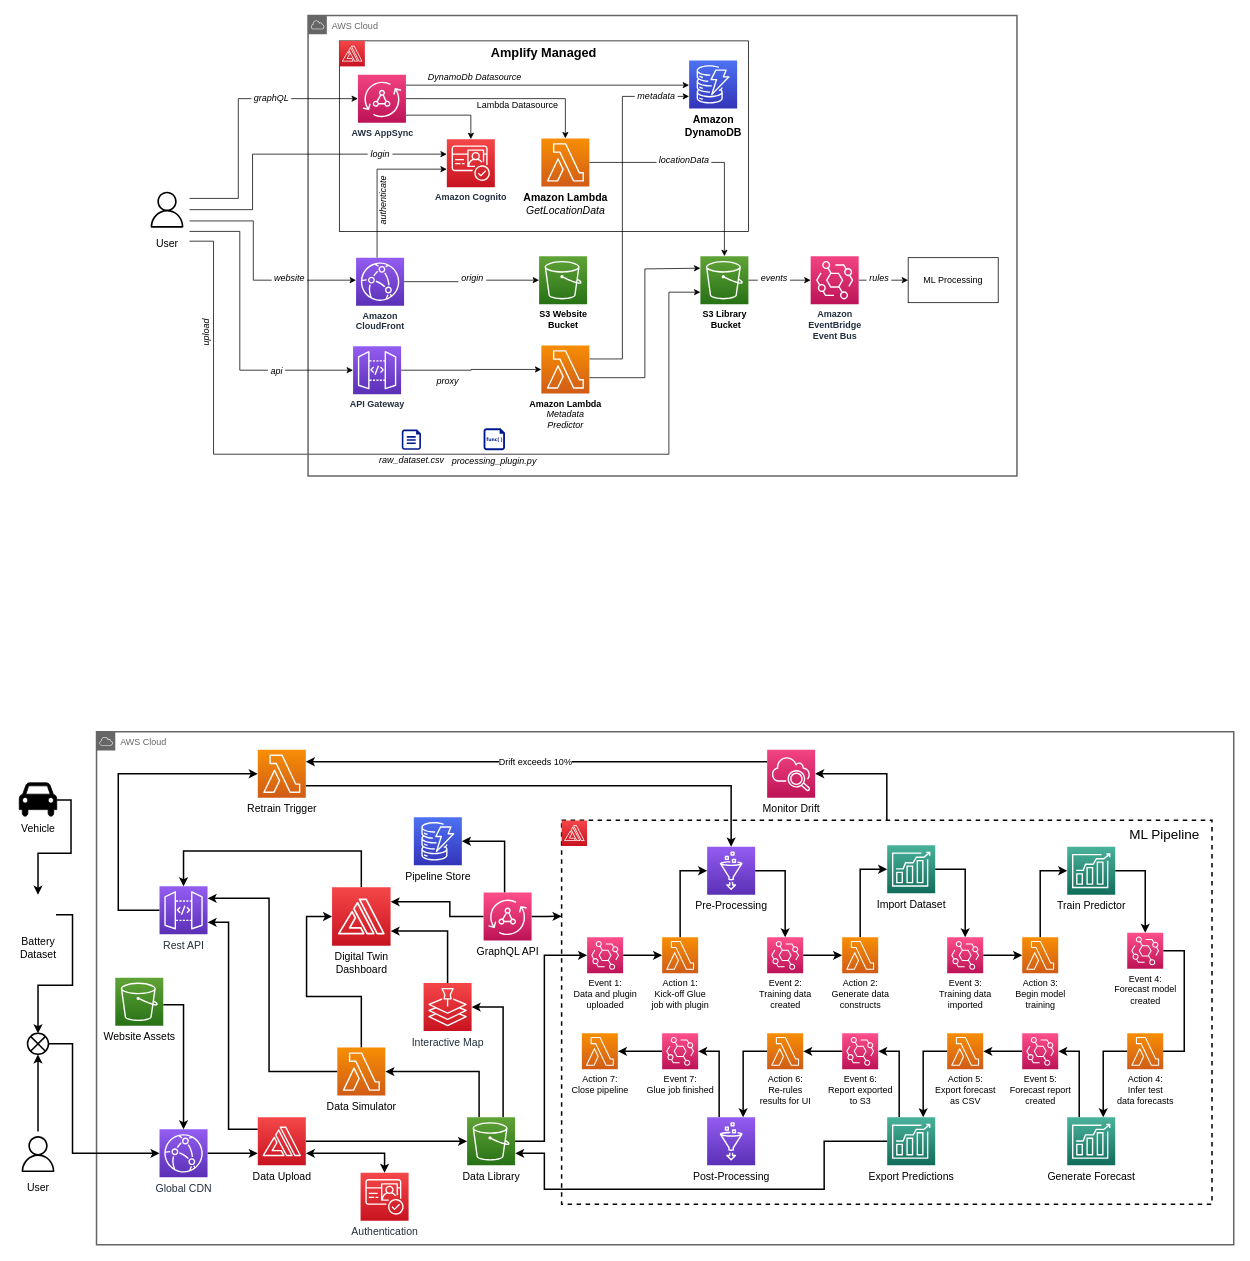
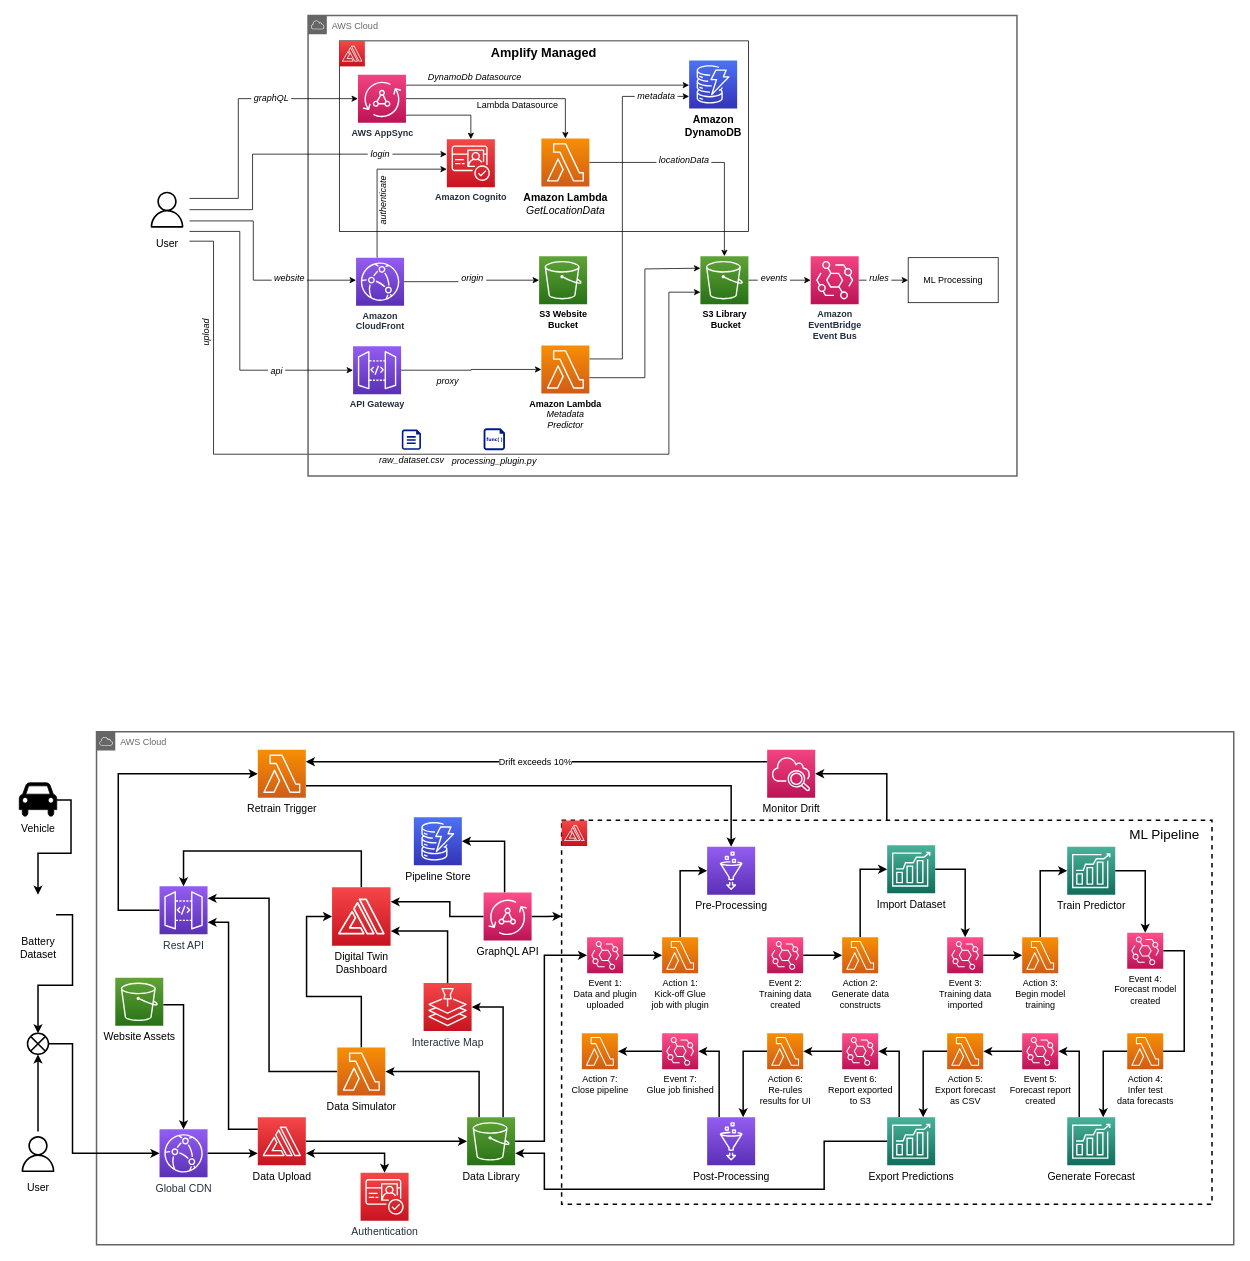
(785, 886) -> none
